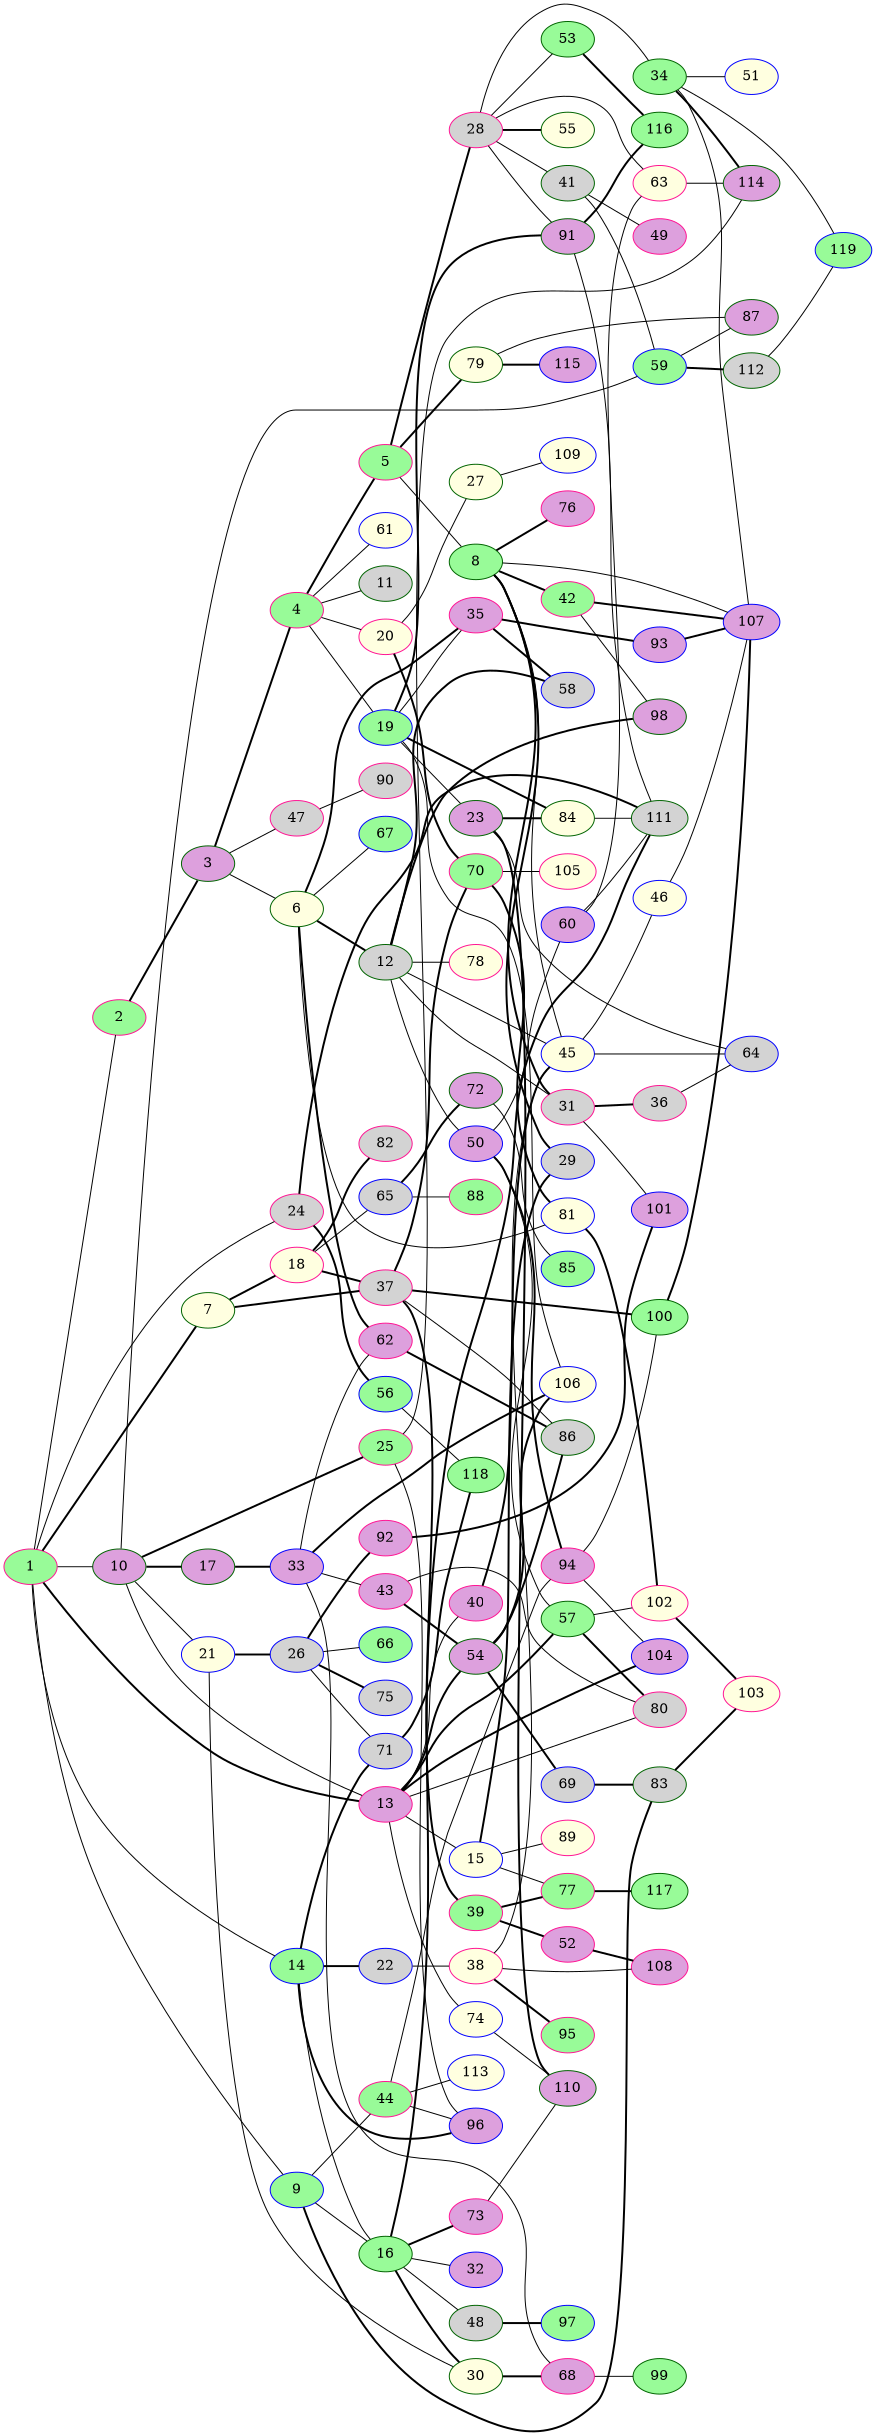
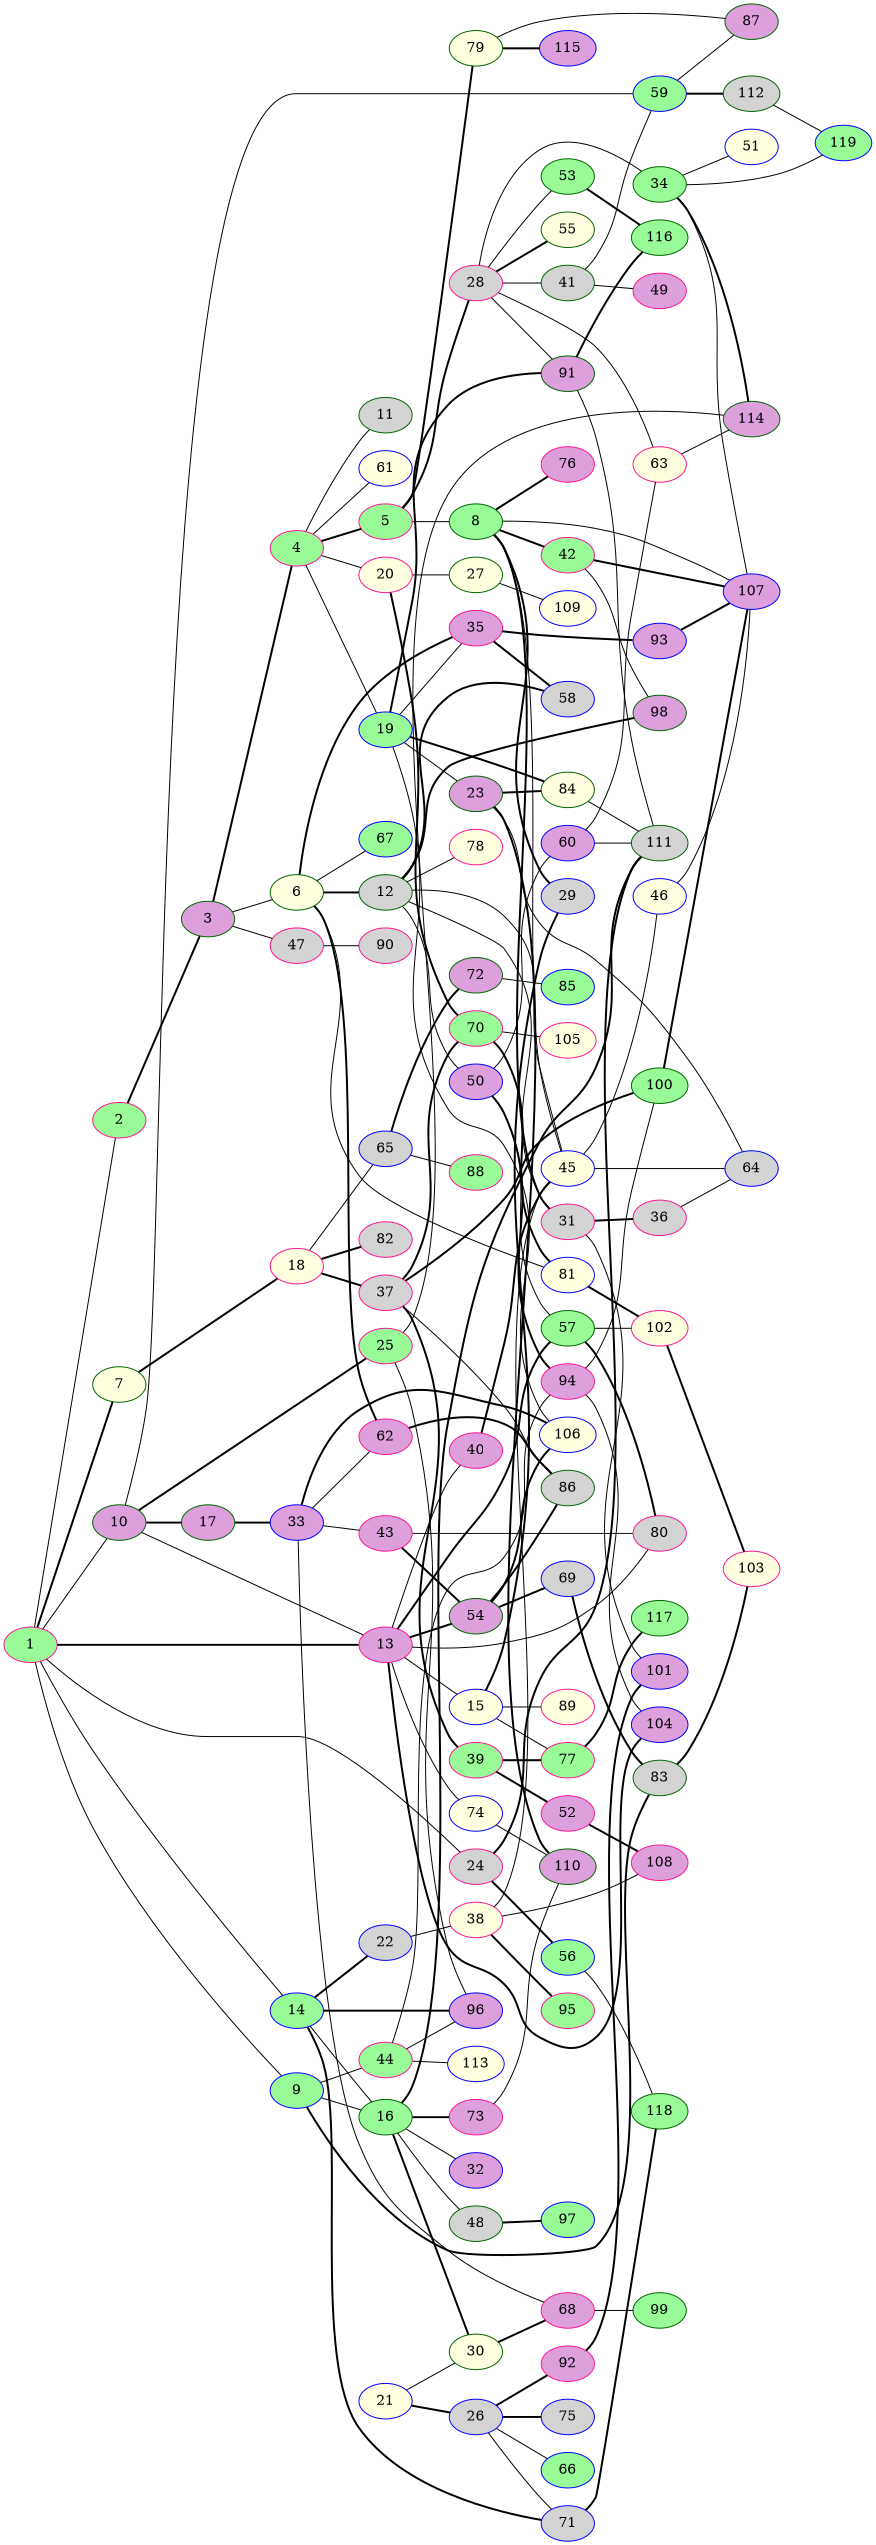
(297, 1299) -> none
(164, 1611) -> none
